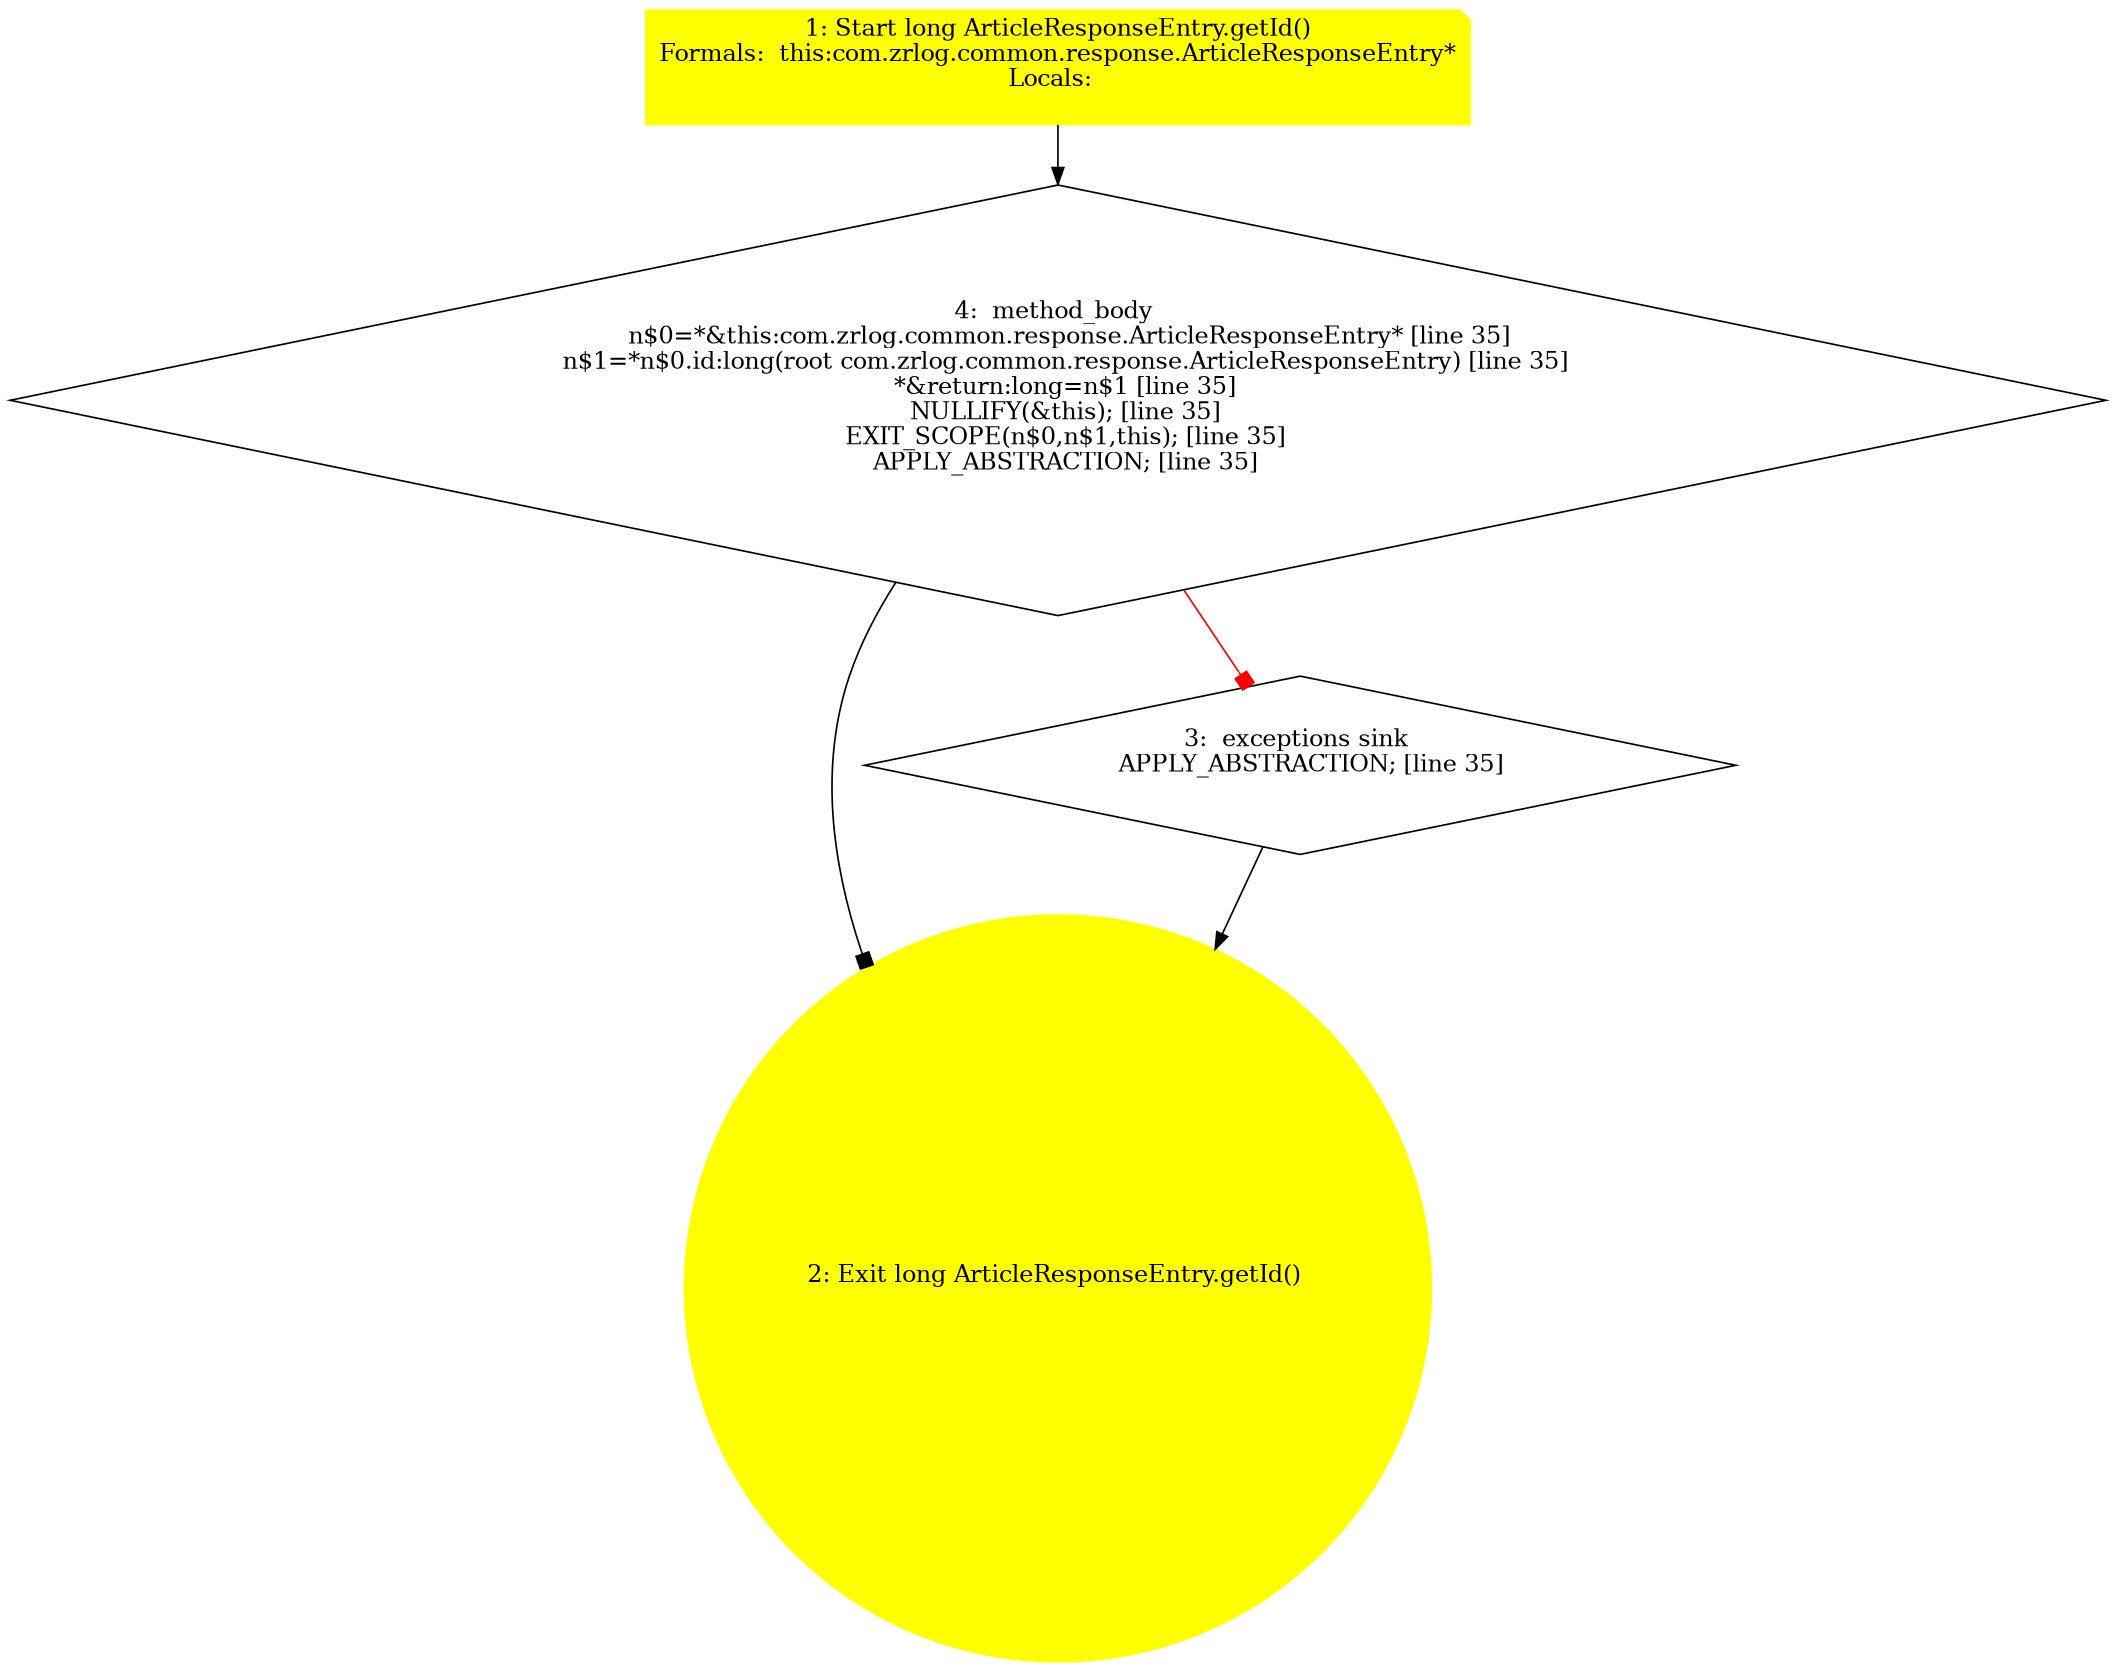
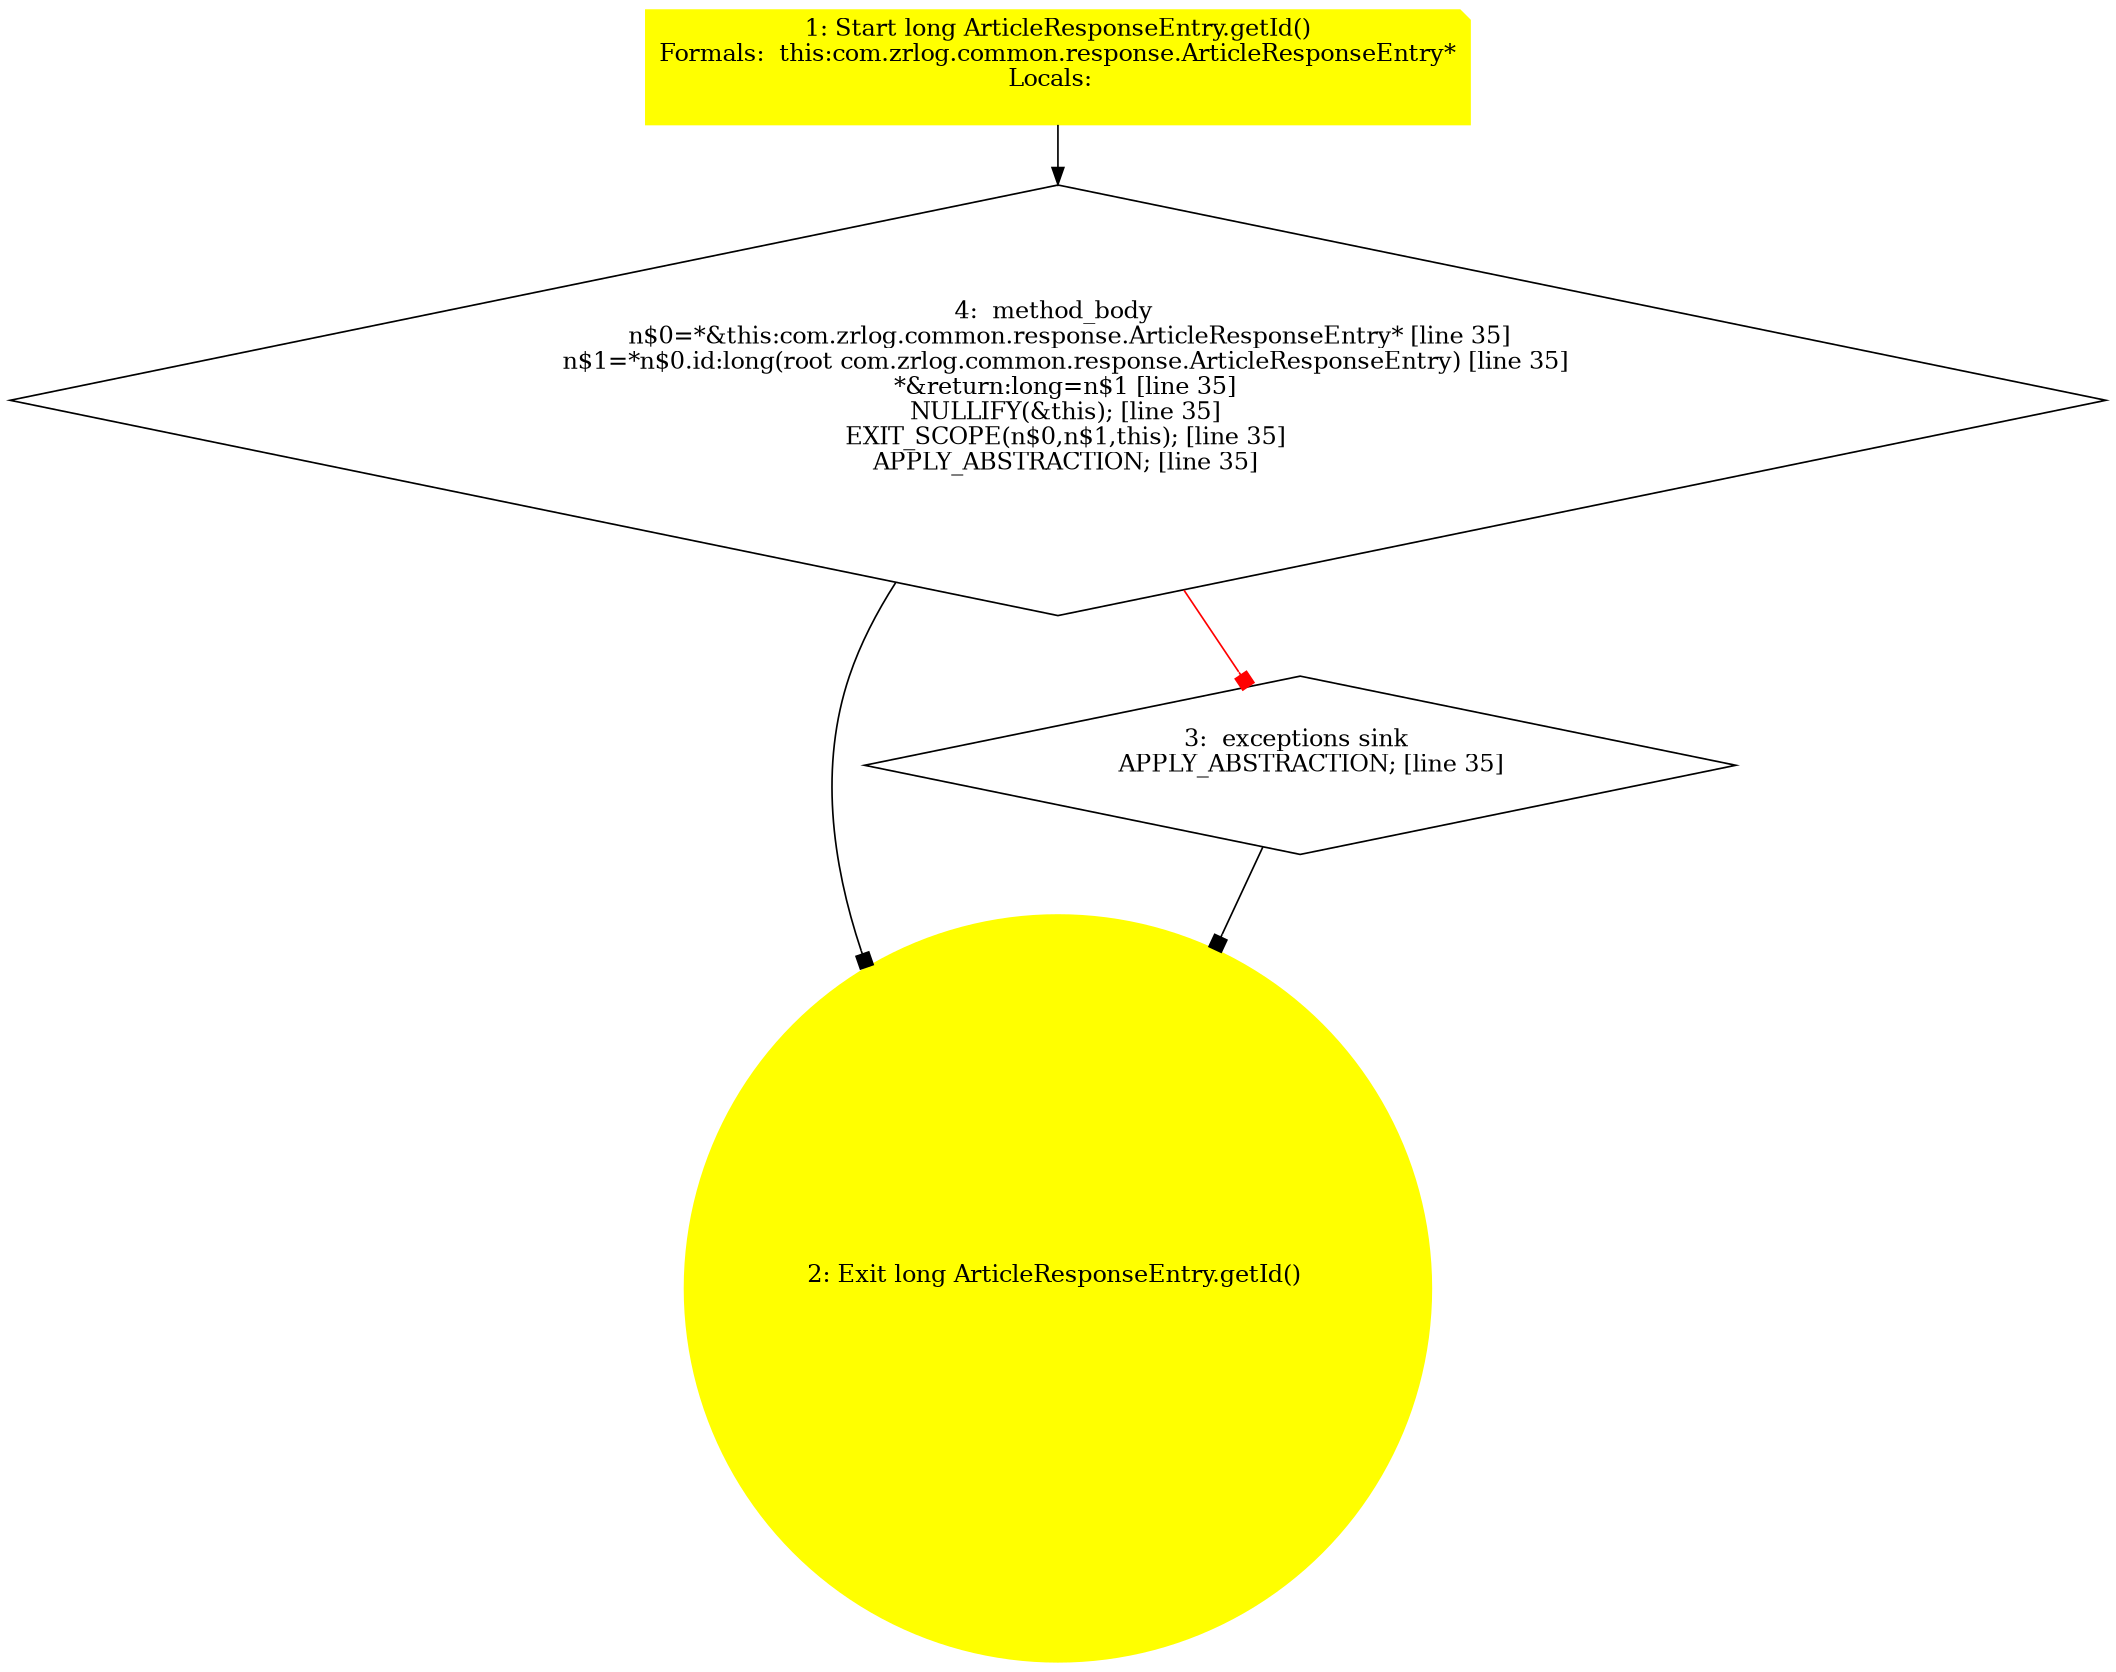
(1243, 891) -> (1243, 891)
